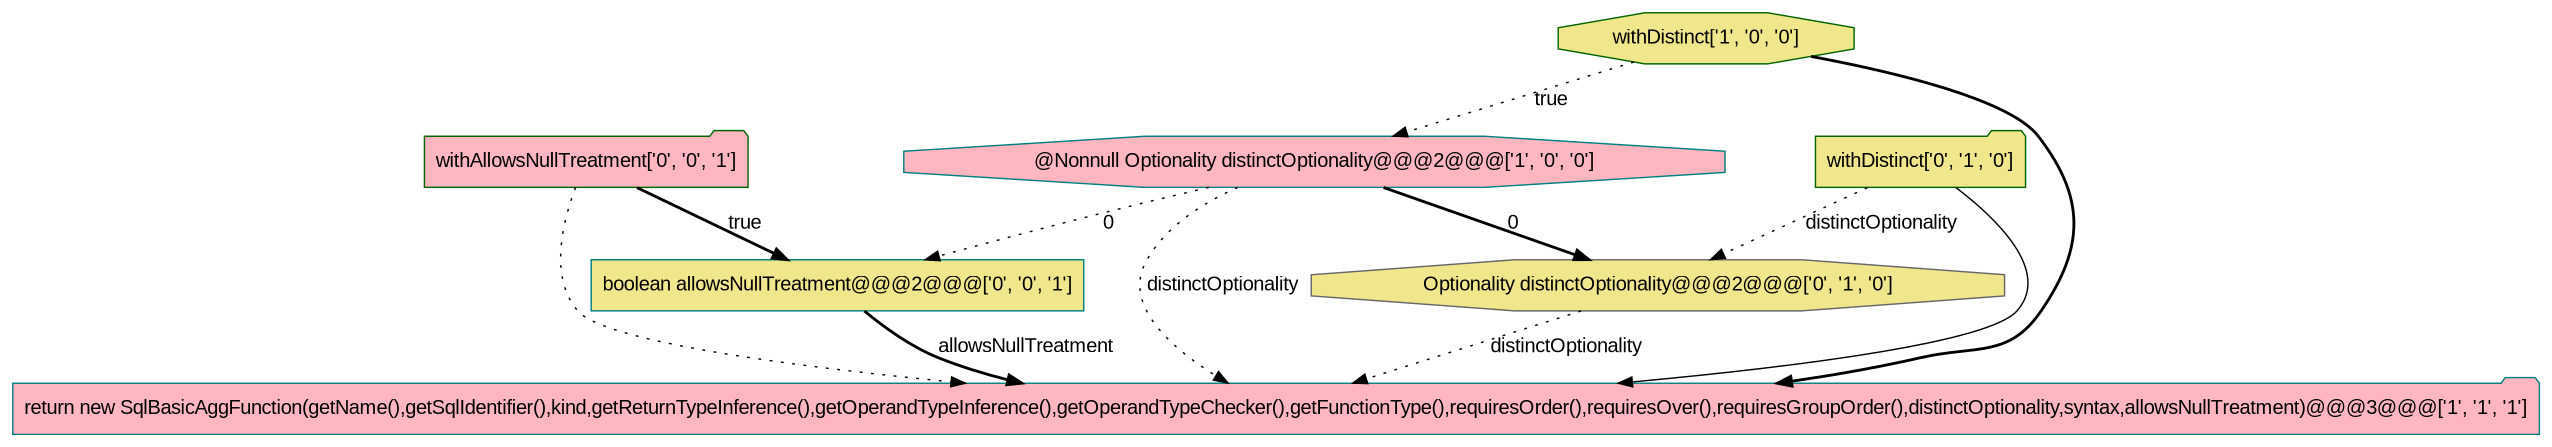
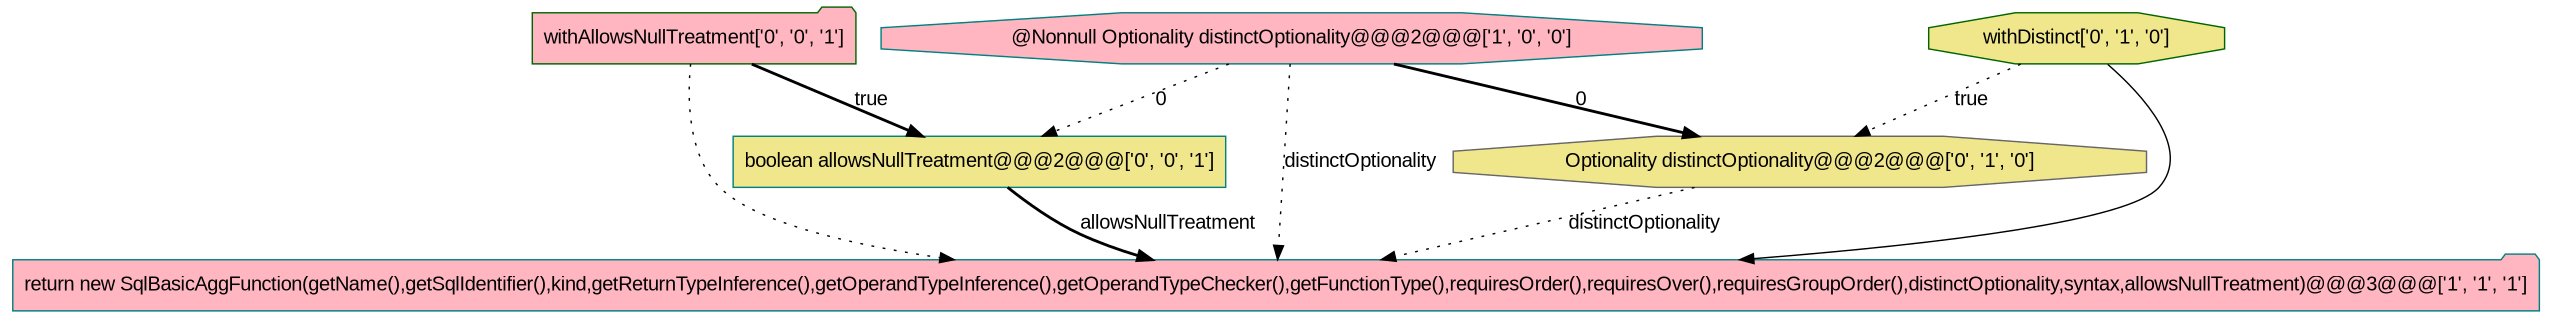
(1706, 38) -> none
(1921, 162) -> (2077, 38)
(1881, 224) -> (1972, 100)
